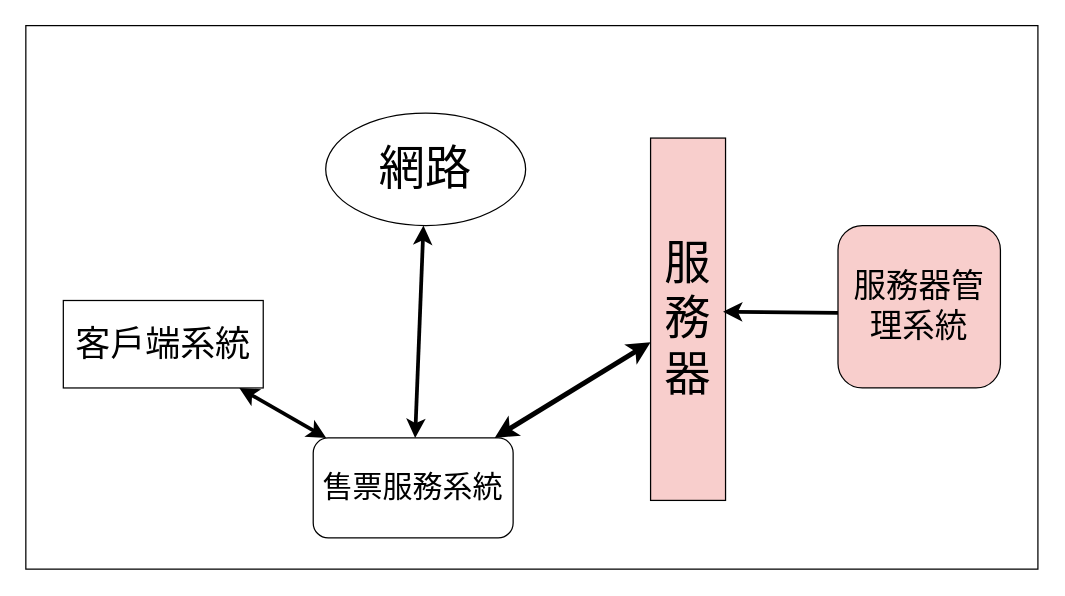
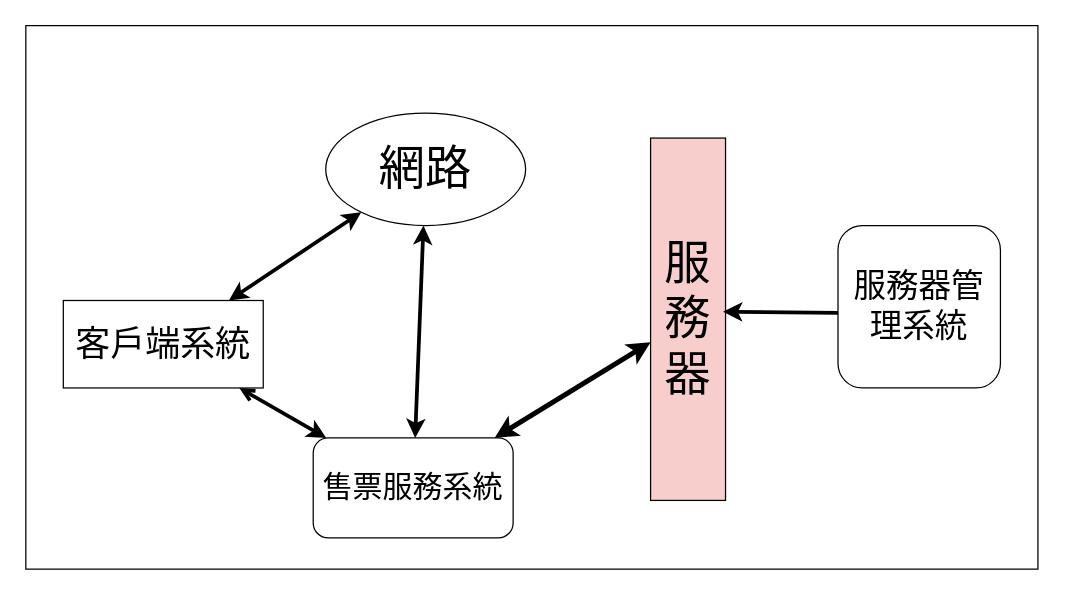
none -> (295, 257)
(919, 307) -> (919, 307)
(252, 395) -> (252, 395)
